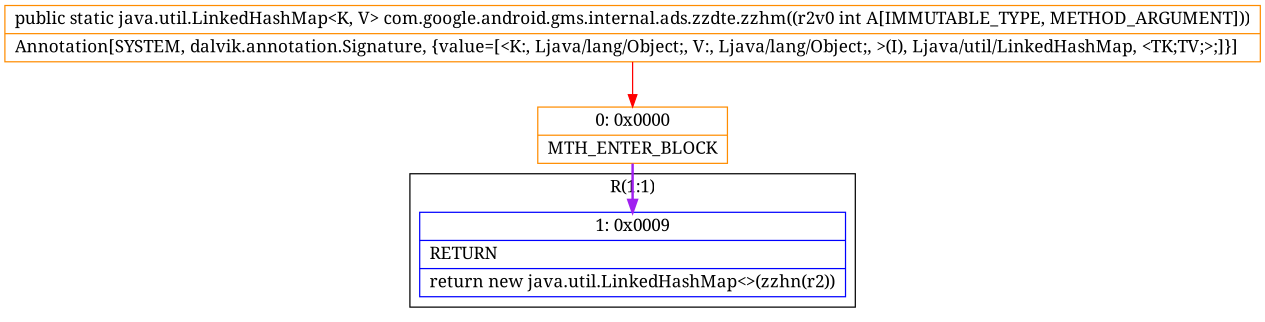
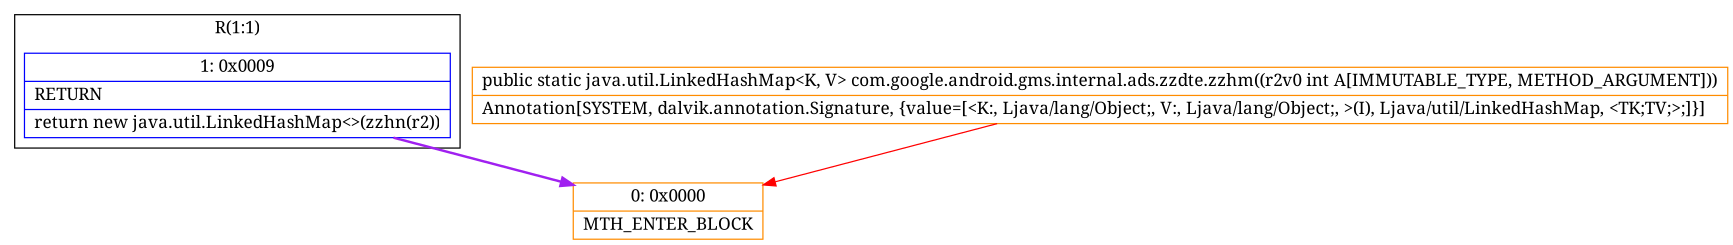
(633, 182) -> (477, 160)
